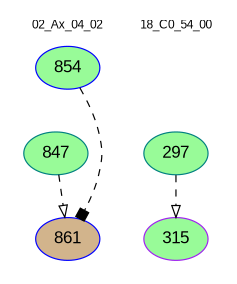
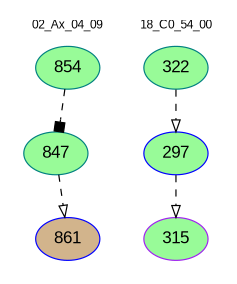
(68, 26) -> (68, 26)
(68, 68) -> (68, 68)
none -> (176, 68)
(102, 147) -> (63, 104)
(176, 153) -> (176, 153)
